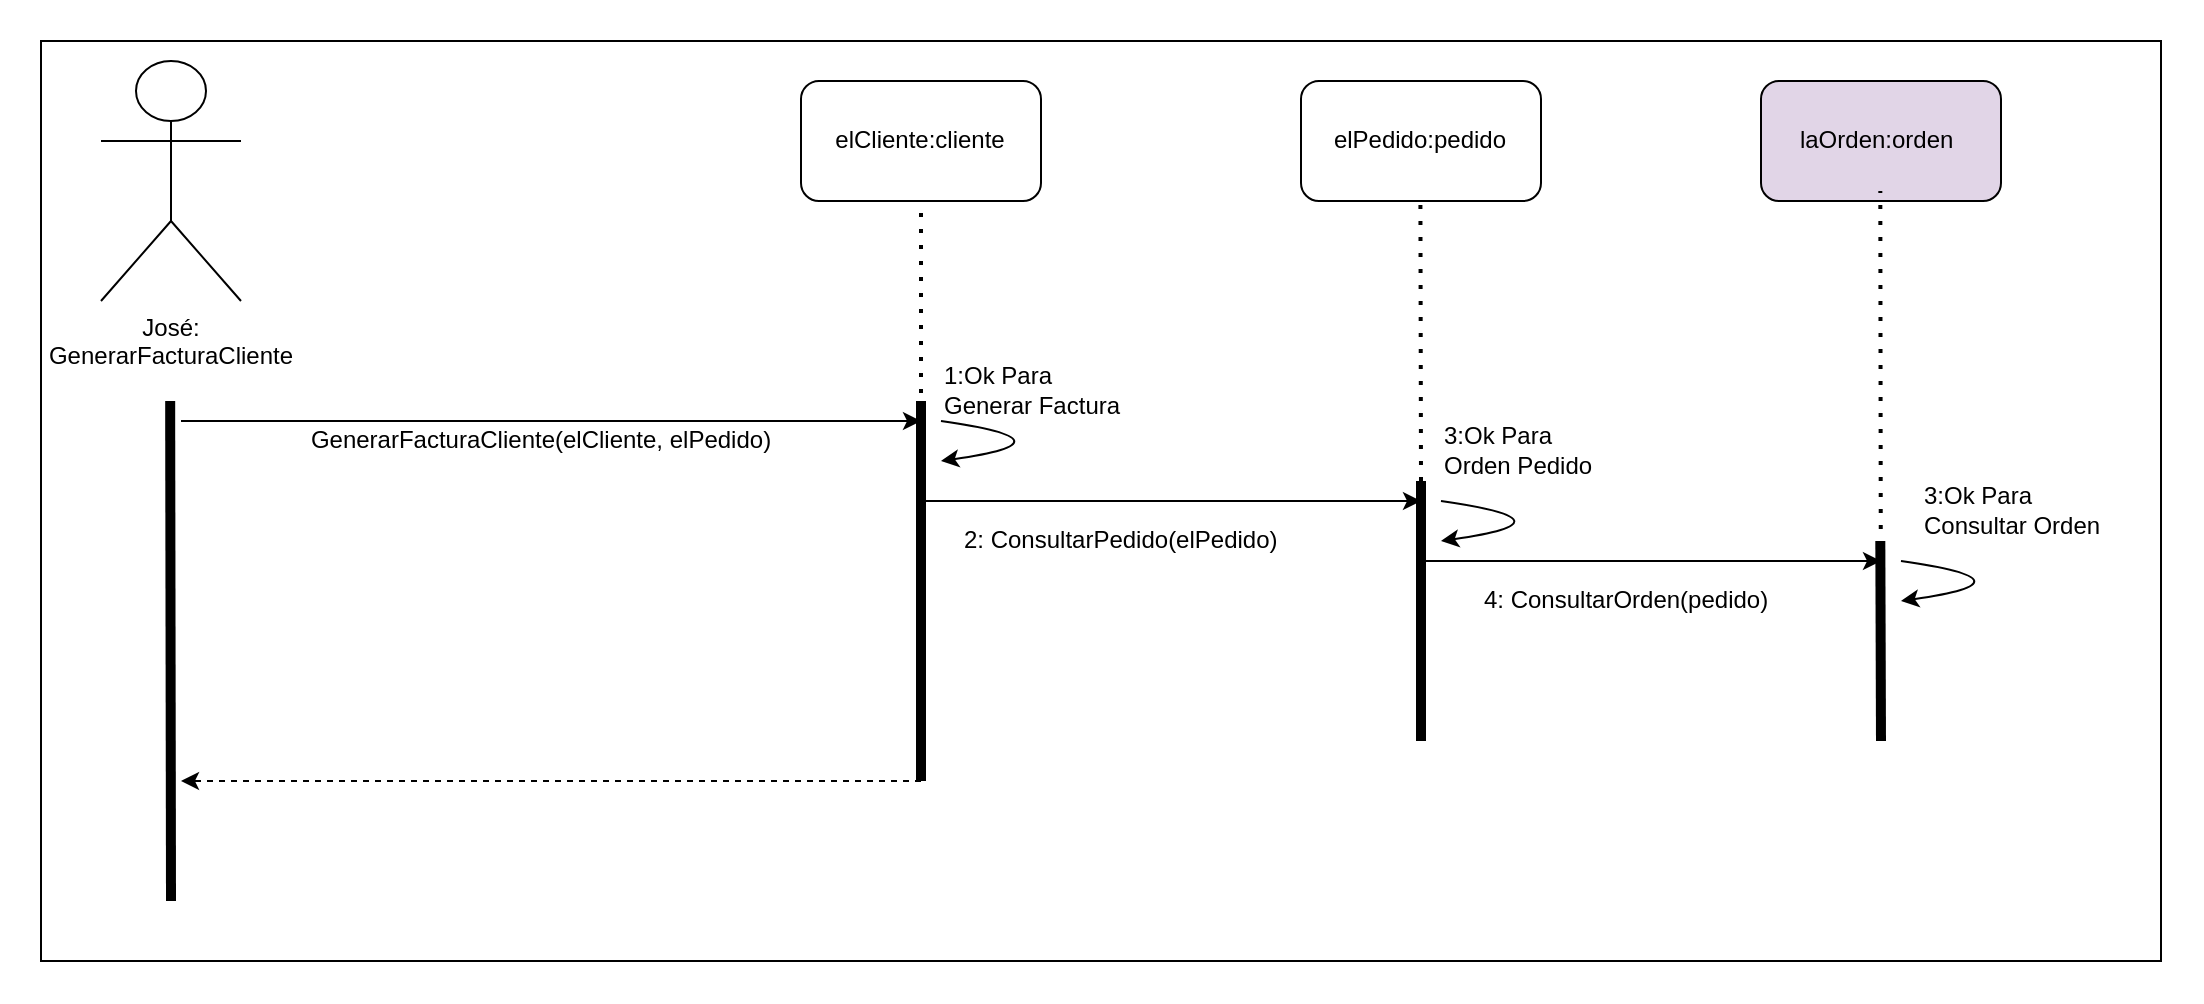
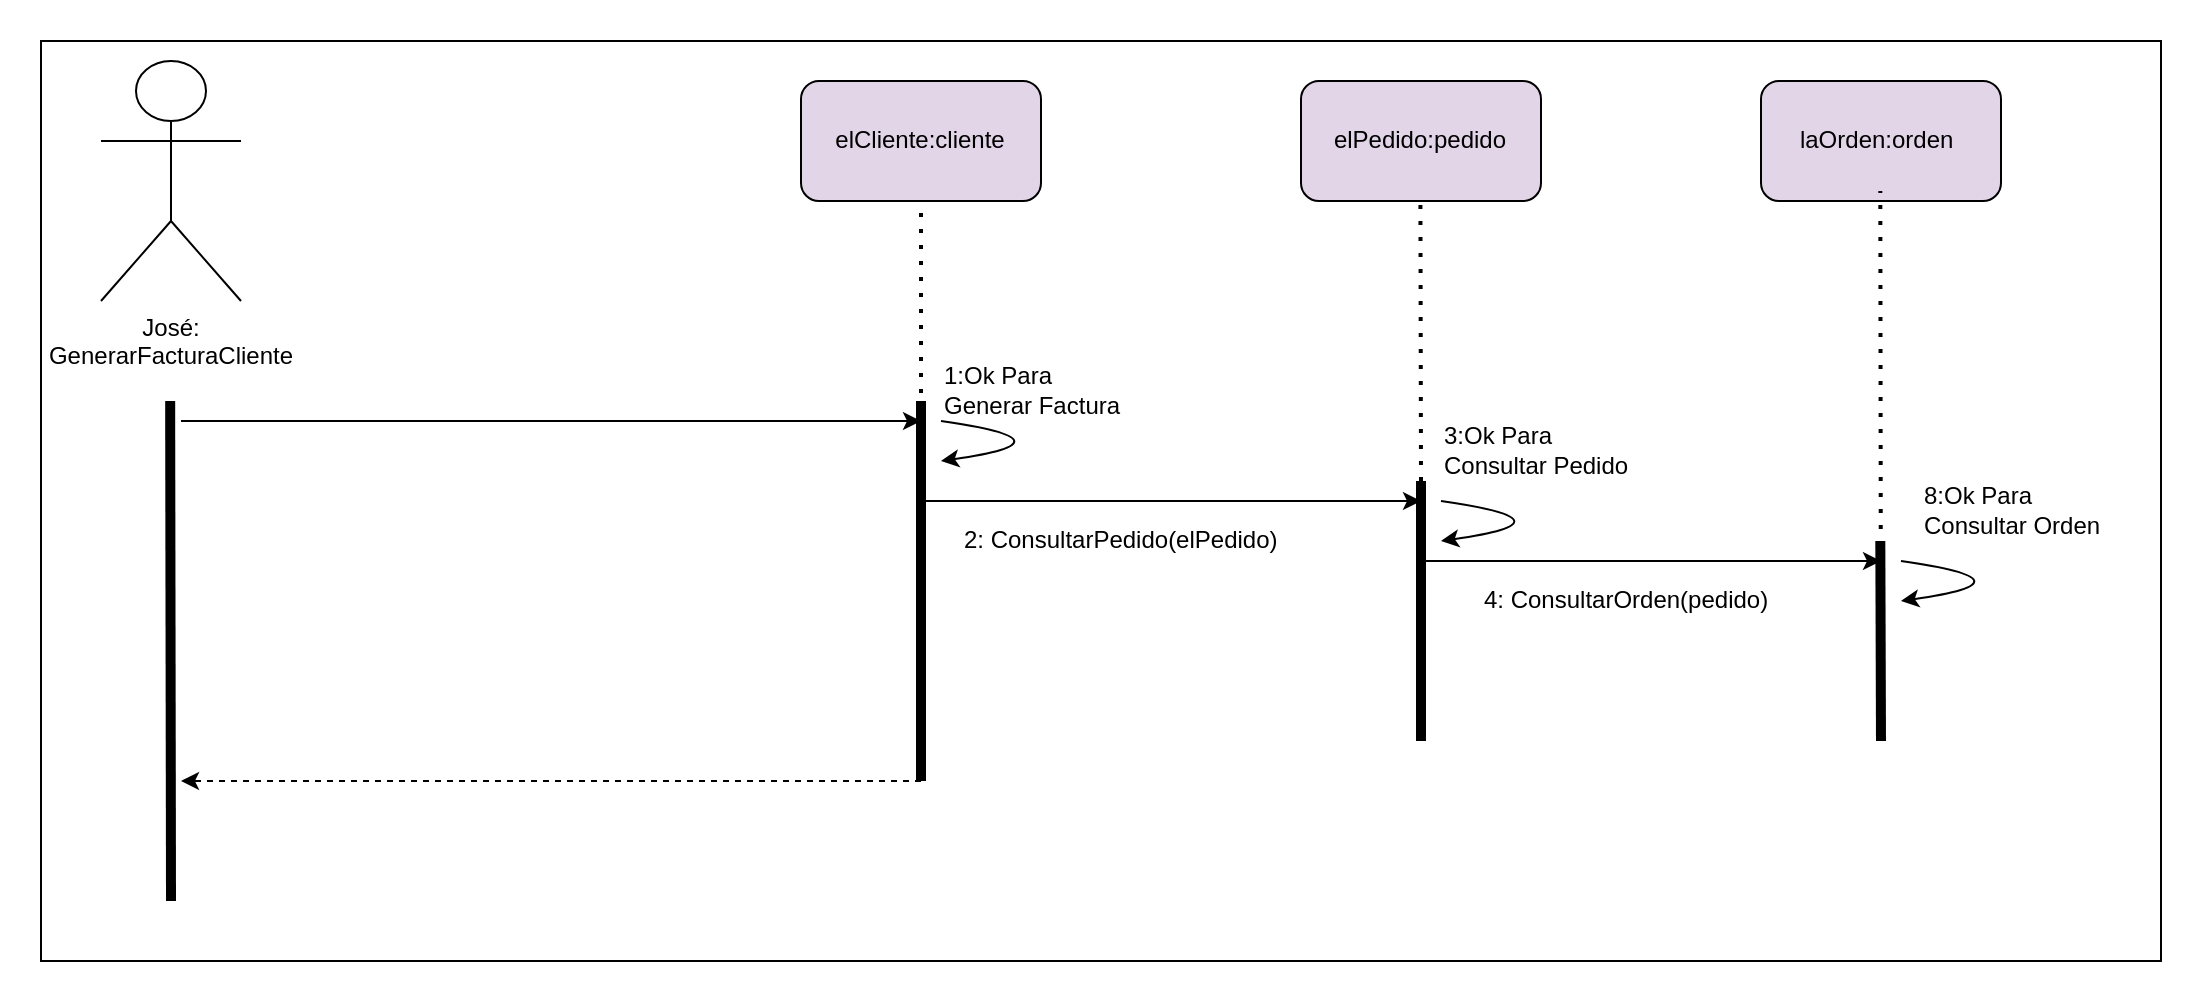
(921, 141) -> (921, 141)
(1421, 141) -> (1421, 141)
(541, 441) -> none
(1519, 451) -> (1543, 451)
(2020, 511) -> (2020, 511)
